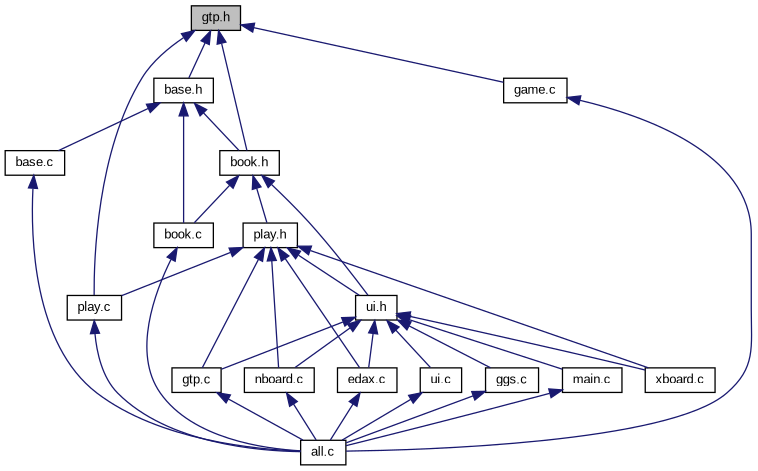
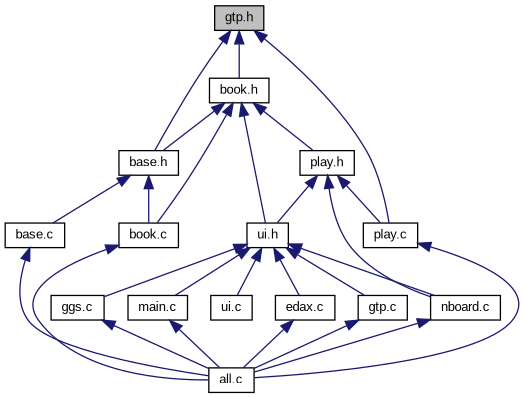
(535, 91) -> none
(221, 132) -> (189, 131)
(322, 313) -> none
(230, 314) -> none
(680, 380) -> none
(376, 420) -> none
